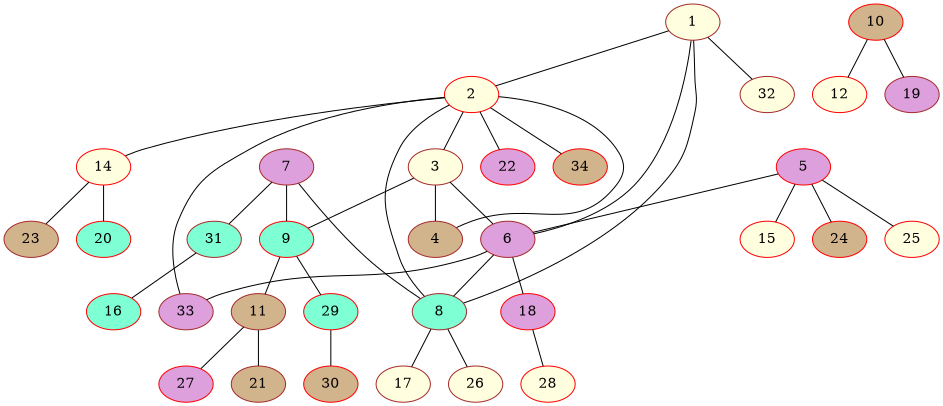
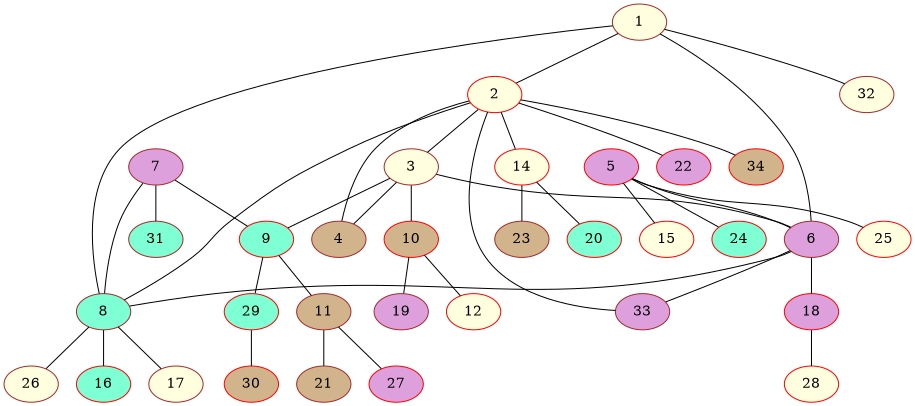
none -> (411, 203)
(840, 239) -> (739, 239)
(164, 275) -> (104, 348)
